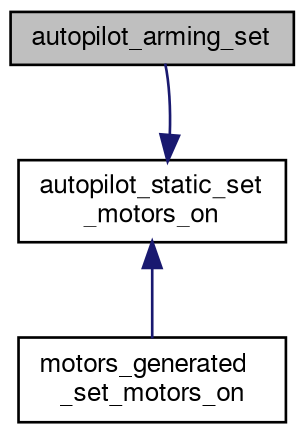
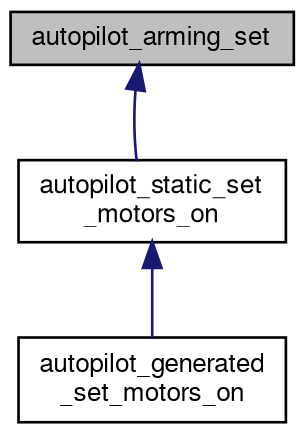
(169, 99) -> (134, 126)
(152, 380) -> (152, 380)
